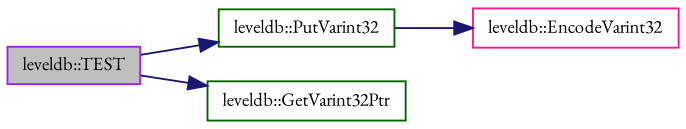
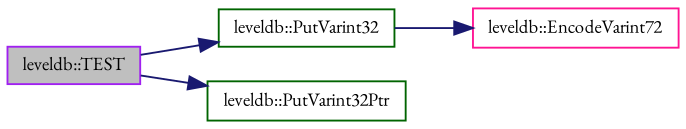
(576, 28) -> (576, 28)
(307, 101) -> (307, 101)
